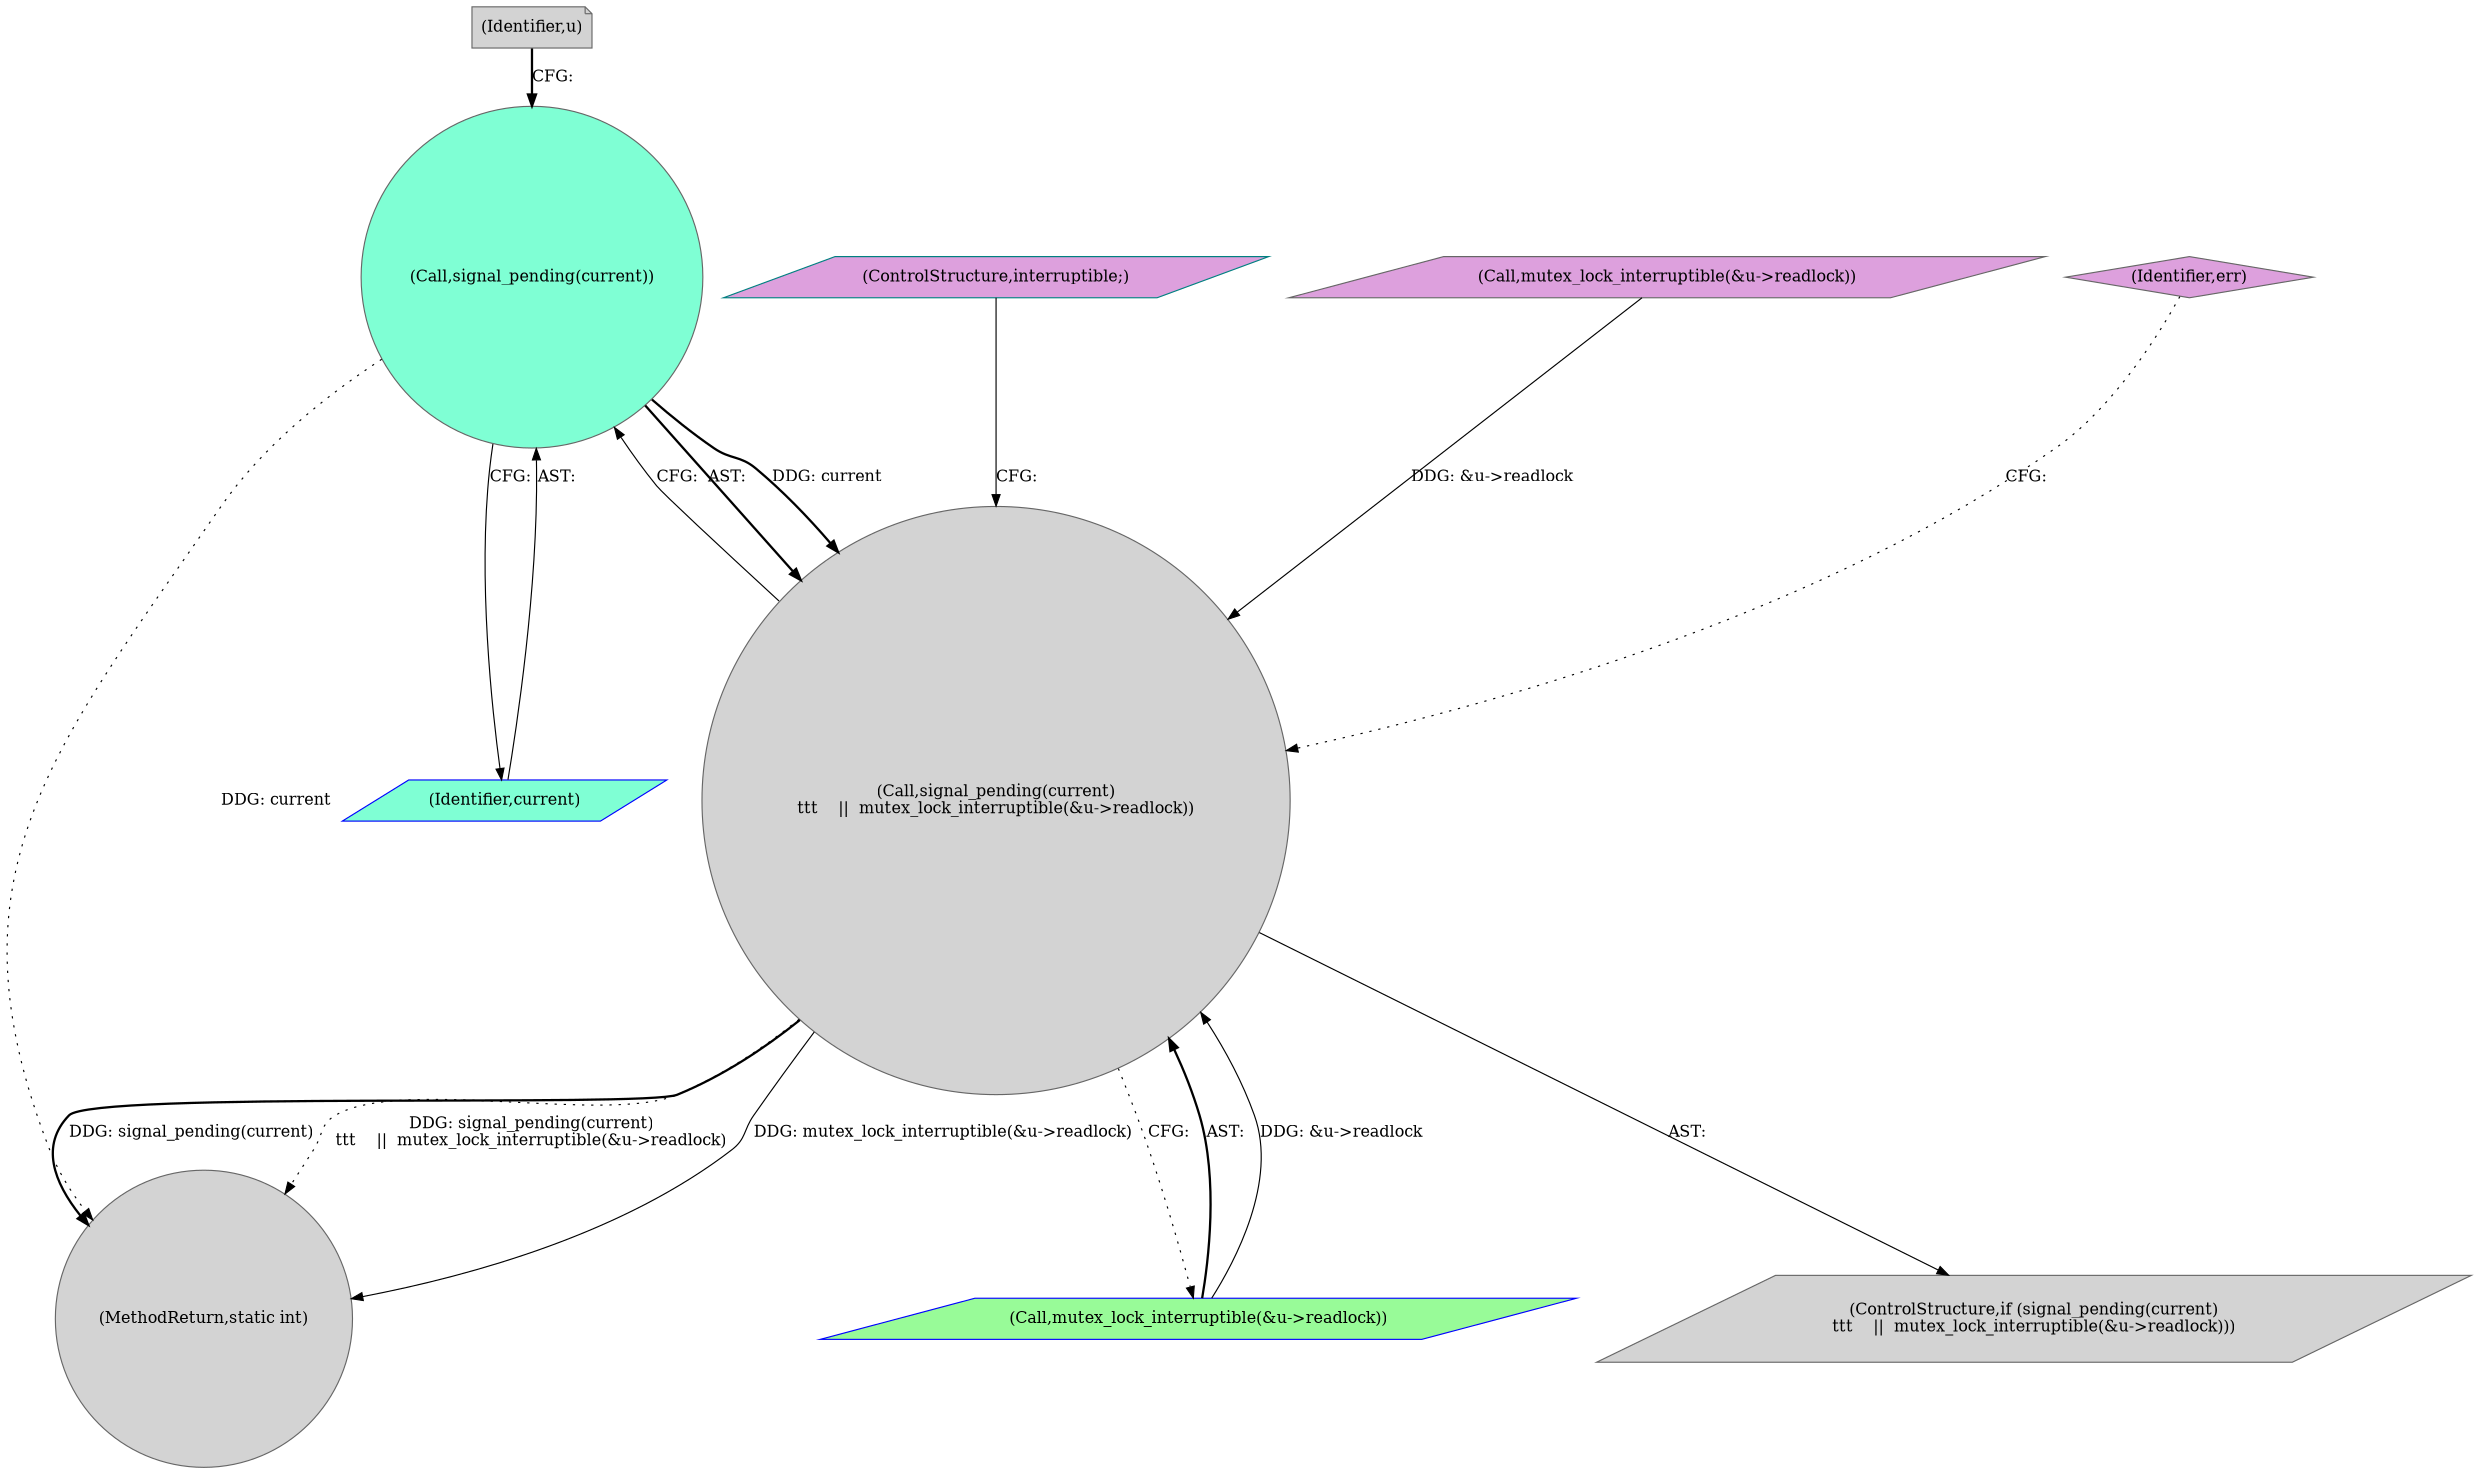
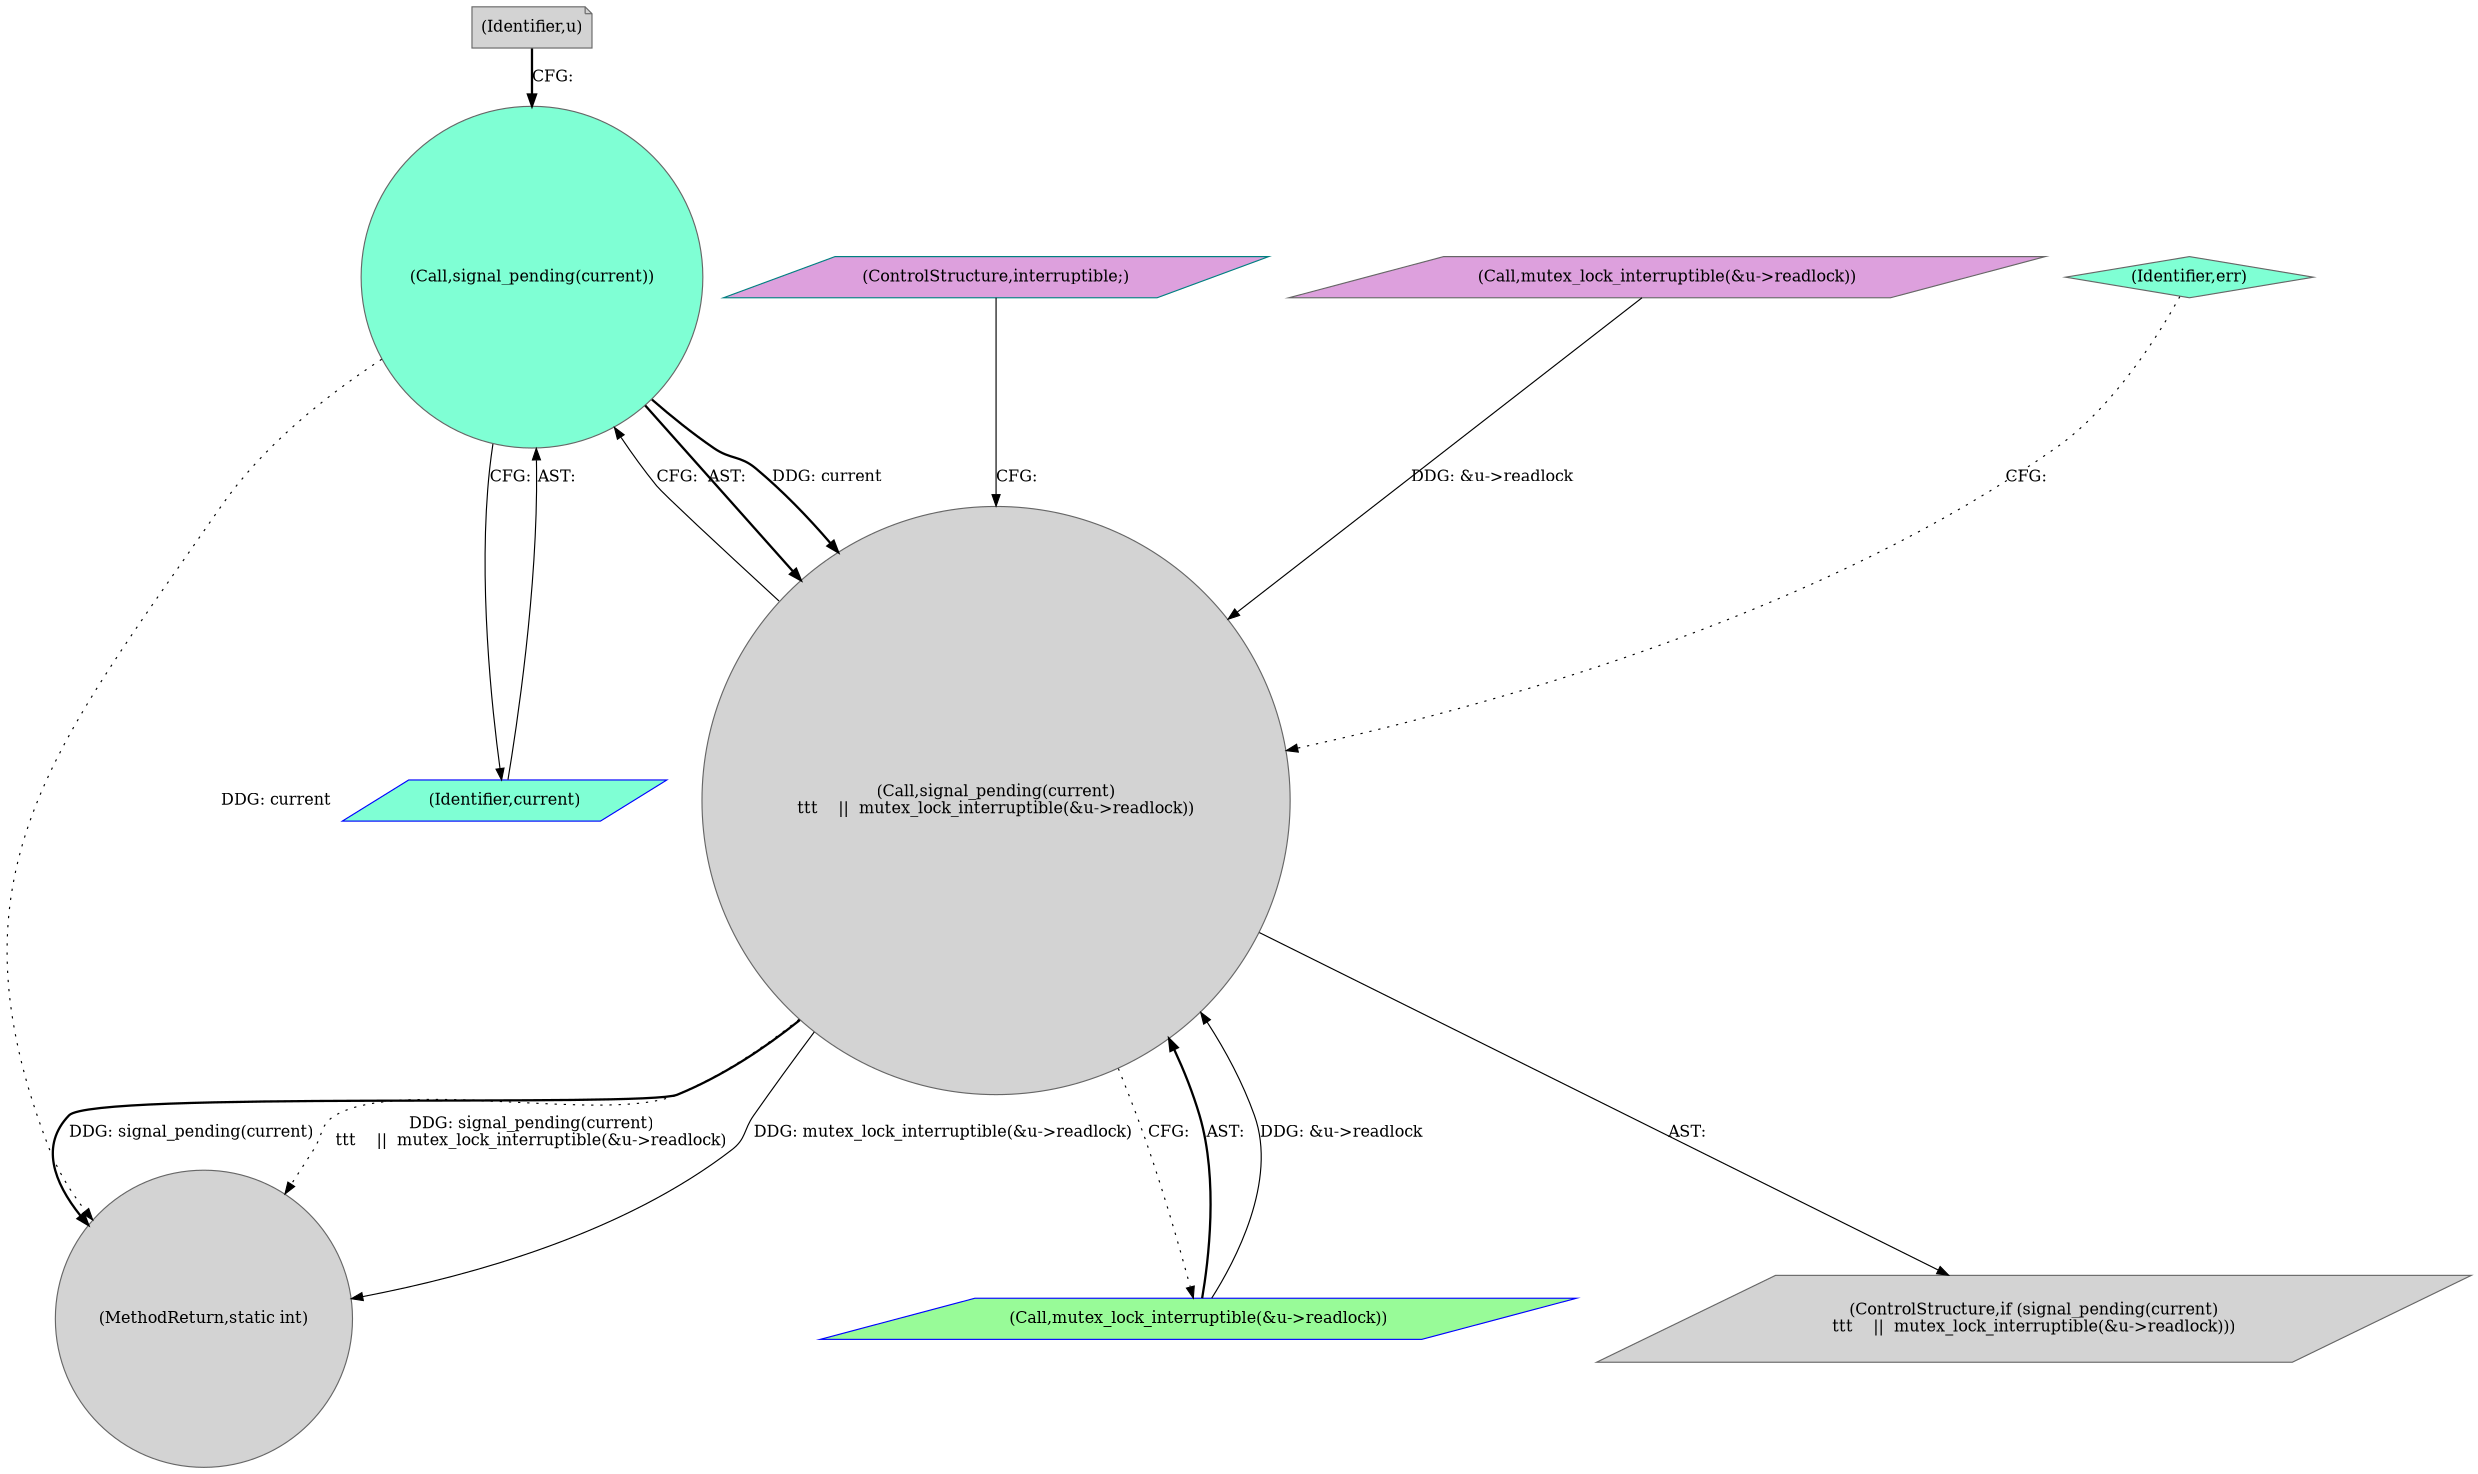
(2189, 277) -> (2189, 277)
